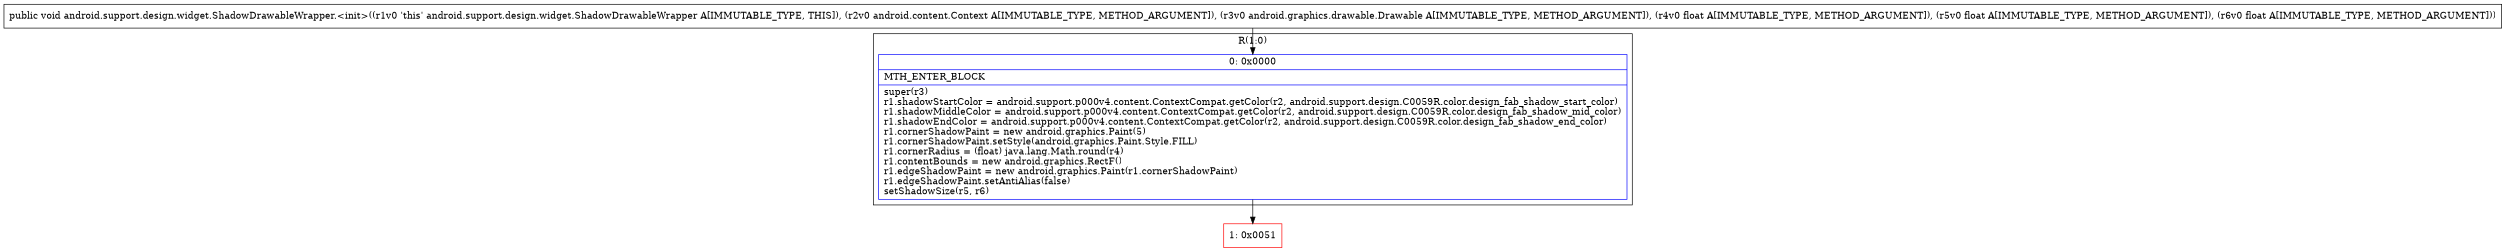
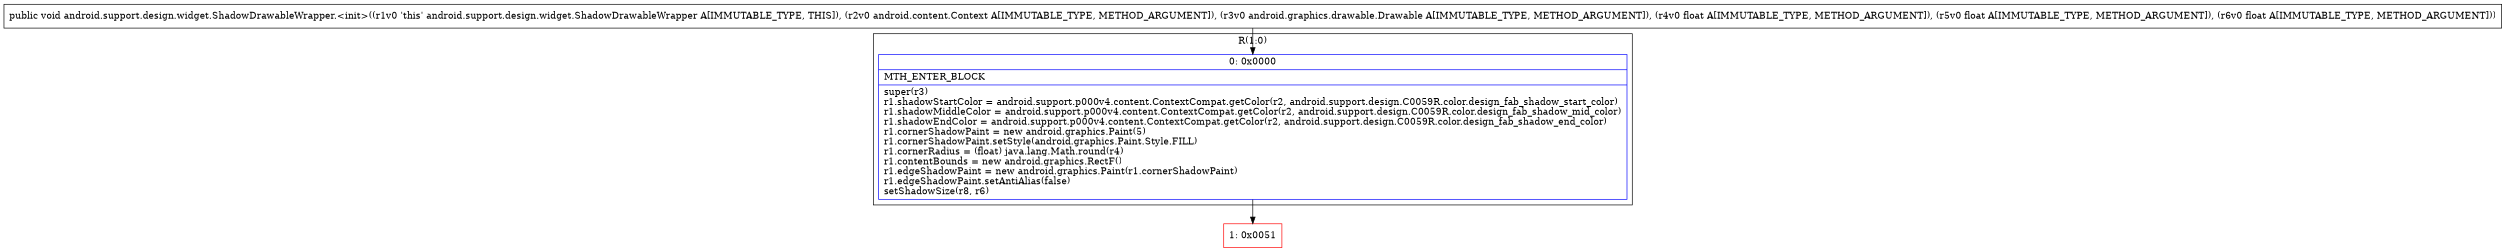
(937, 191) -> (937, 191)
